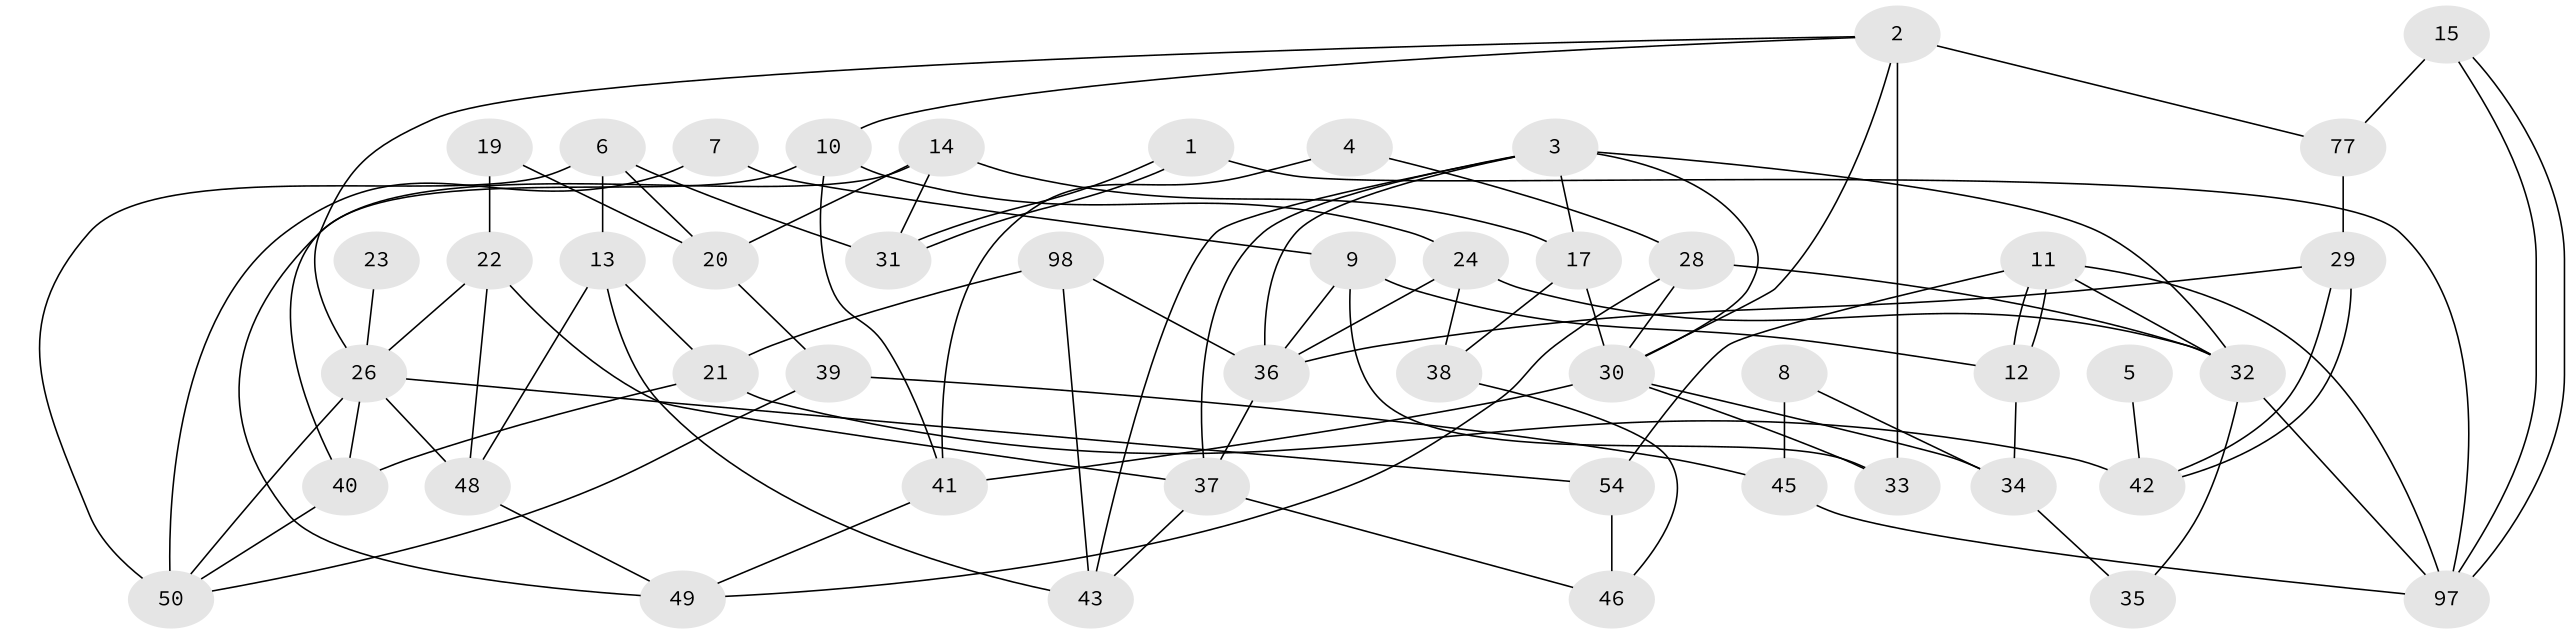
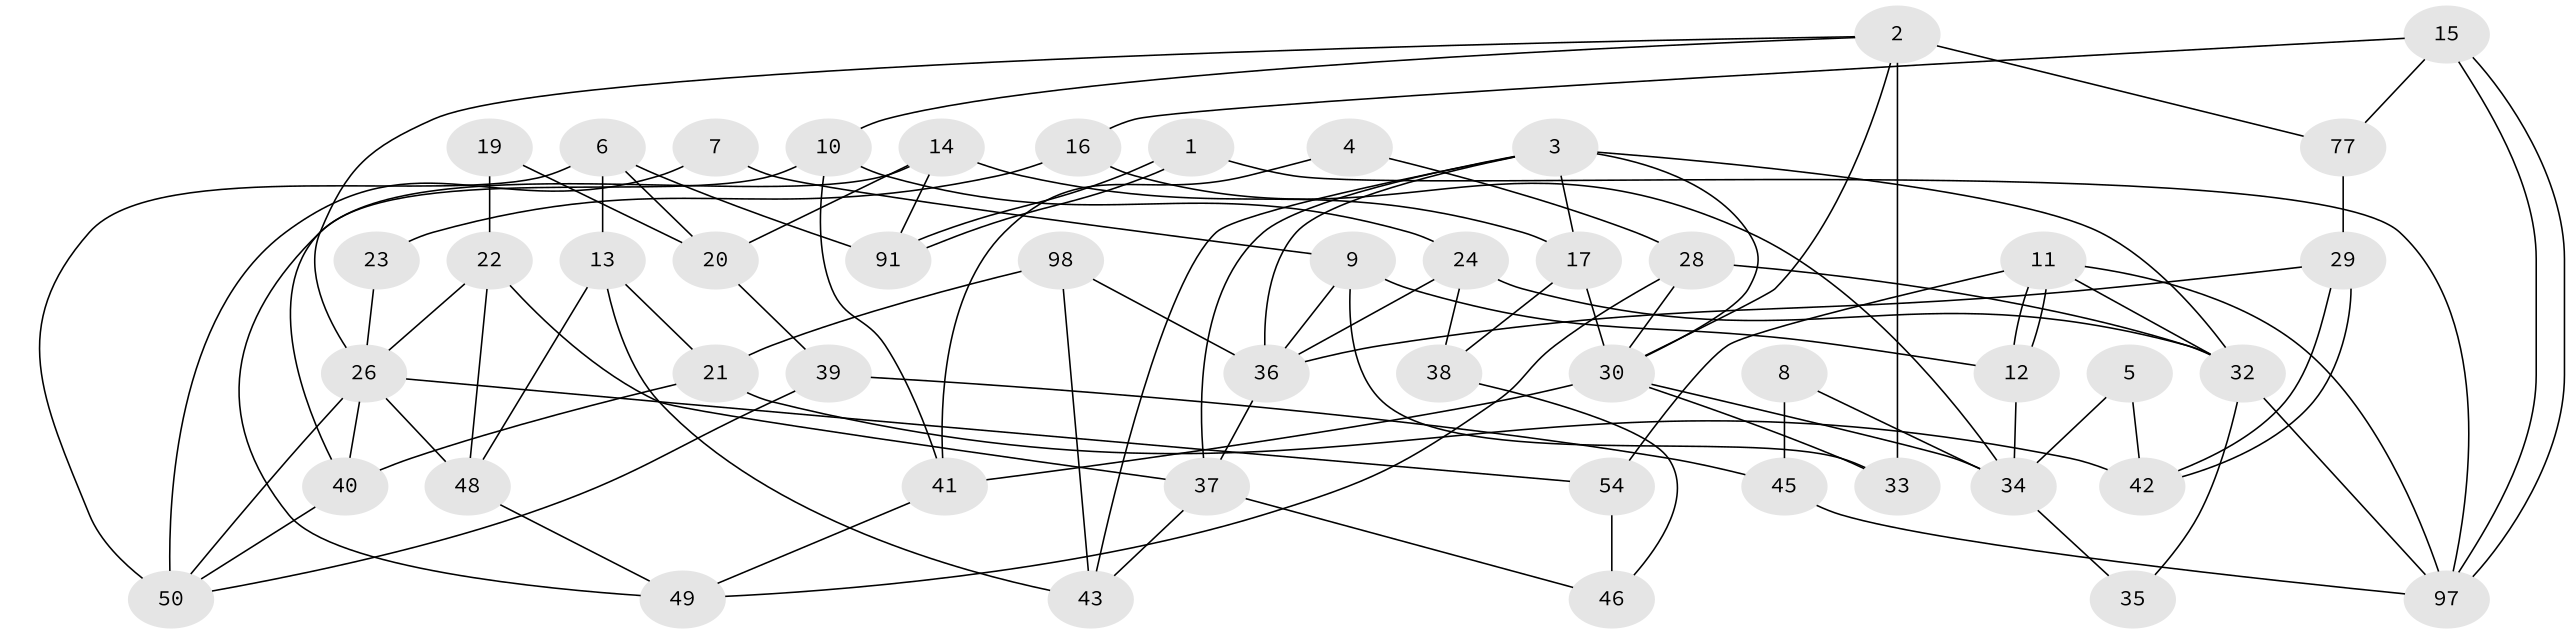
none -> (1078, 148)
(888, 261) -> (888, 261)
none -> (2072, 430)
